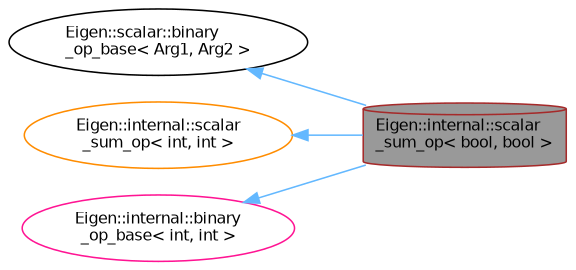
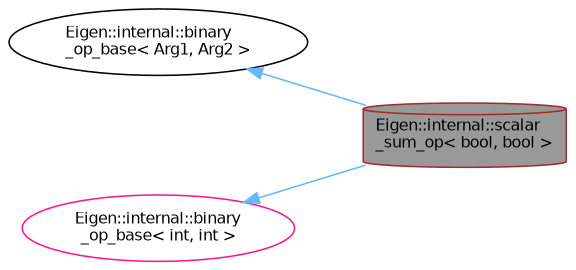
(158, 42) -> (158, 42)
(158, 135) -> none
